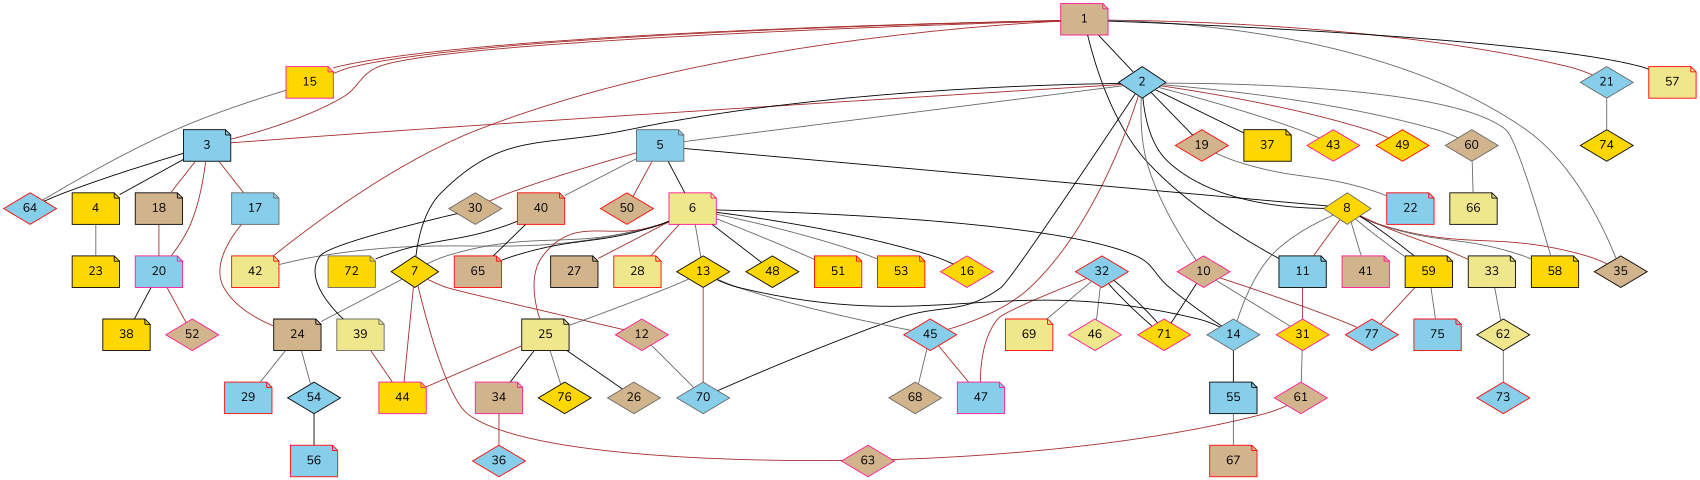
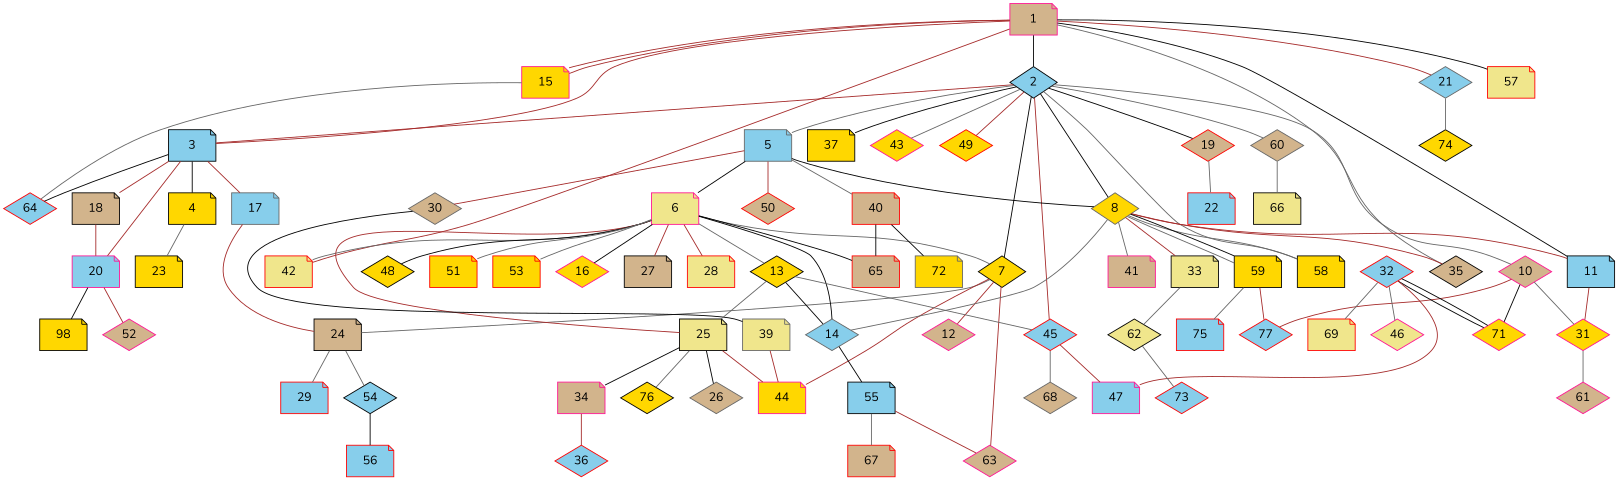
(126, 335) -> (63, 335)
(703, 398) -> none
(1091, 445) -> (936, 432)
